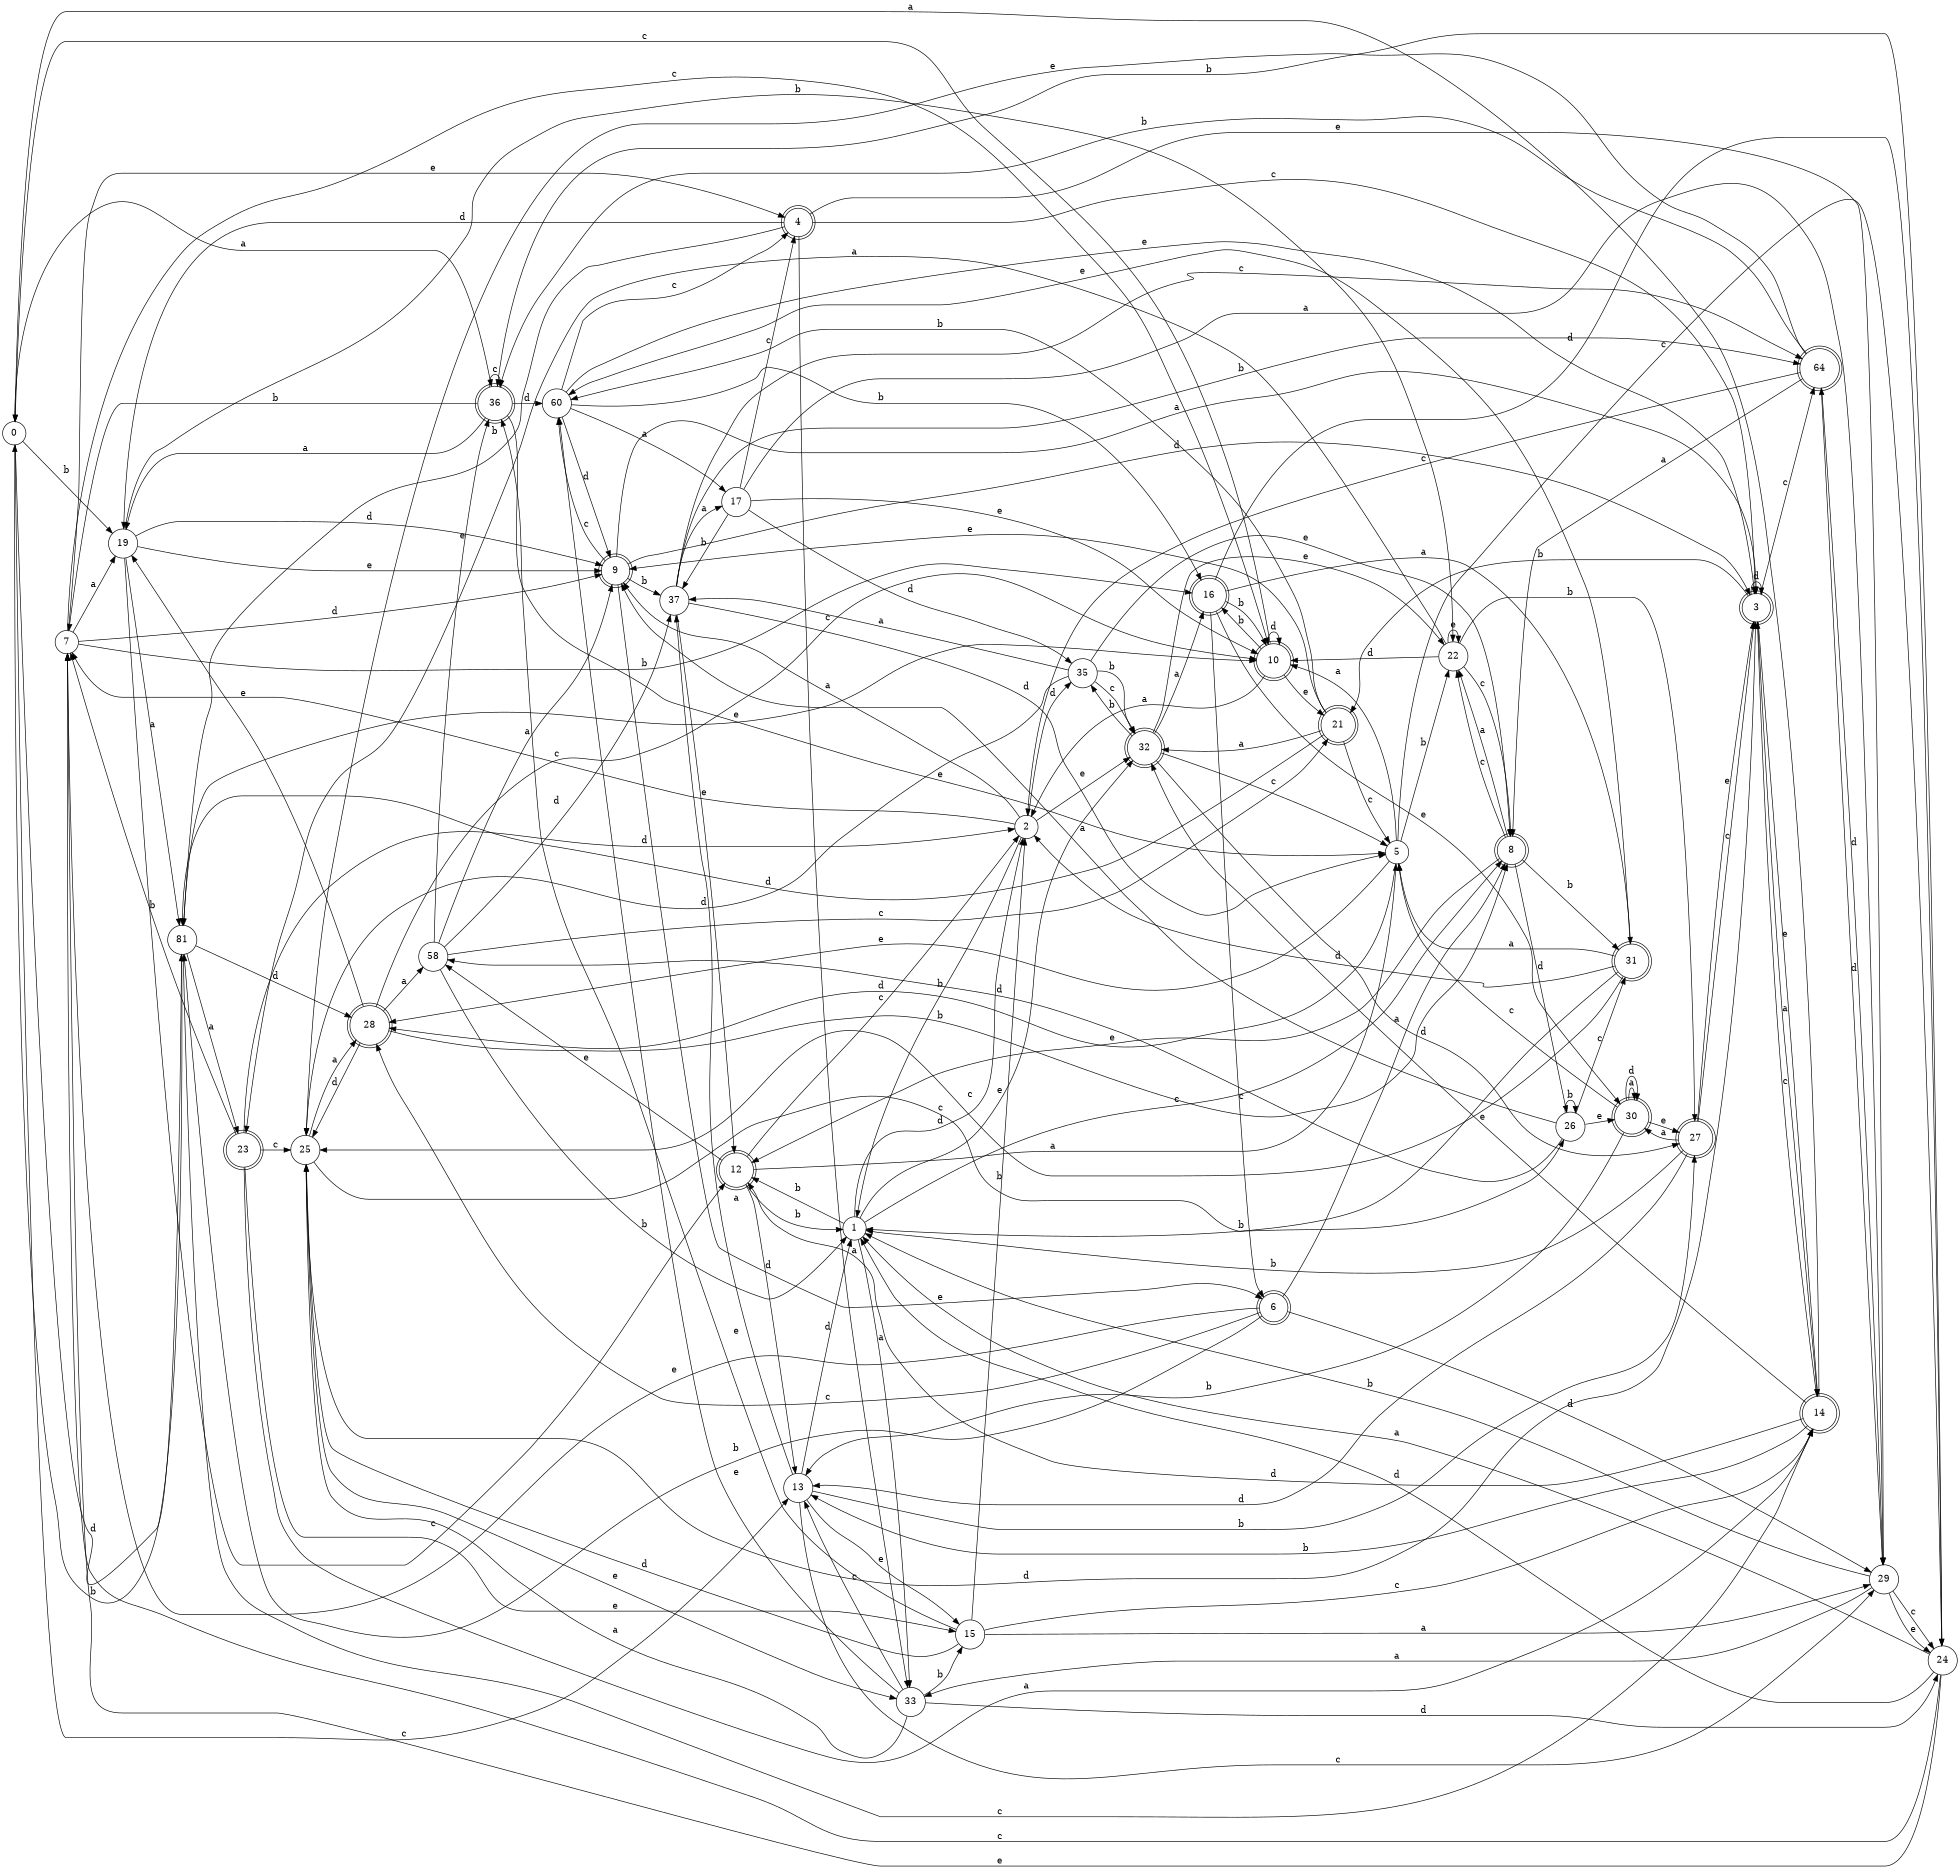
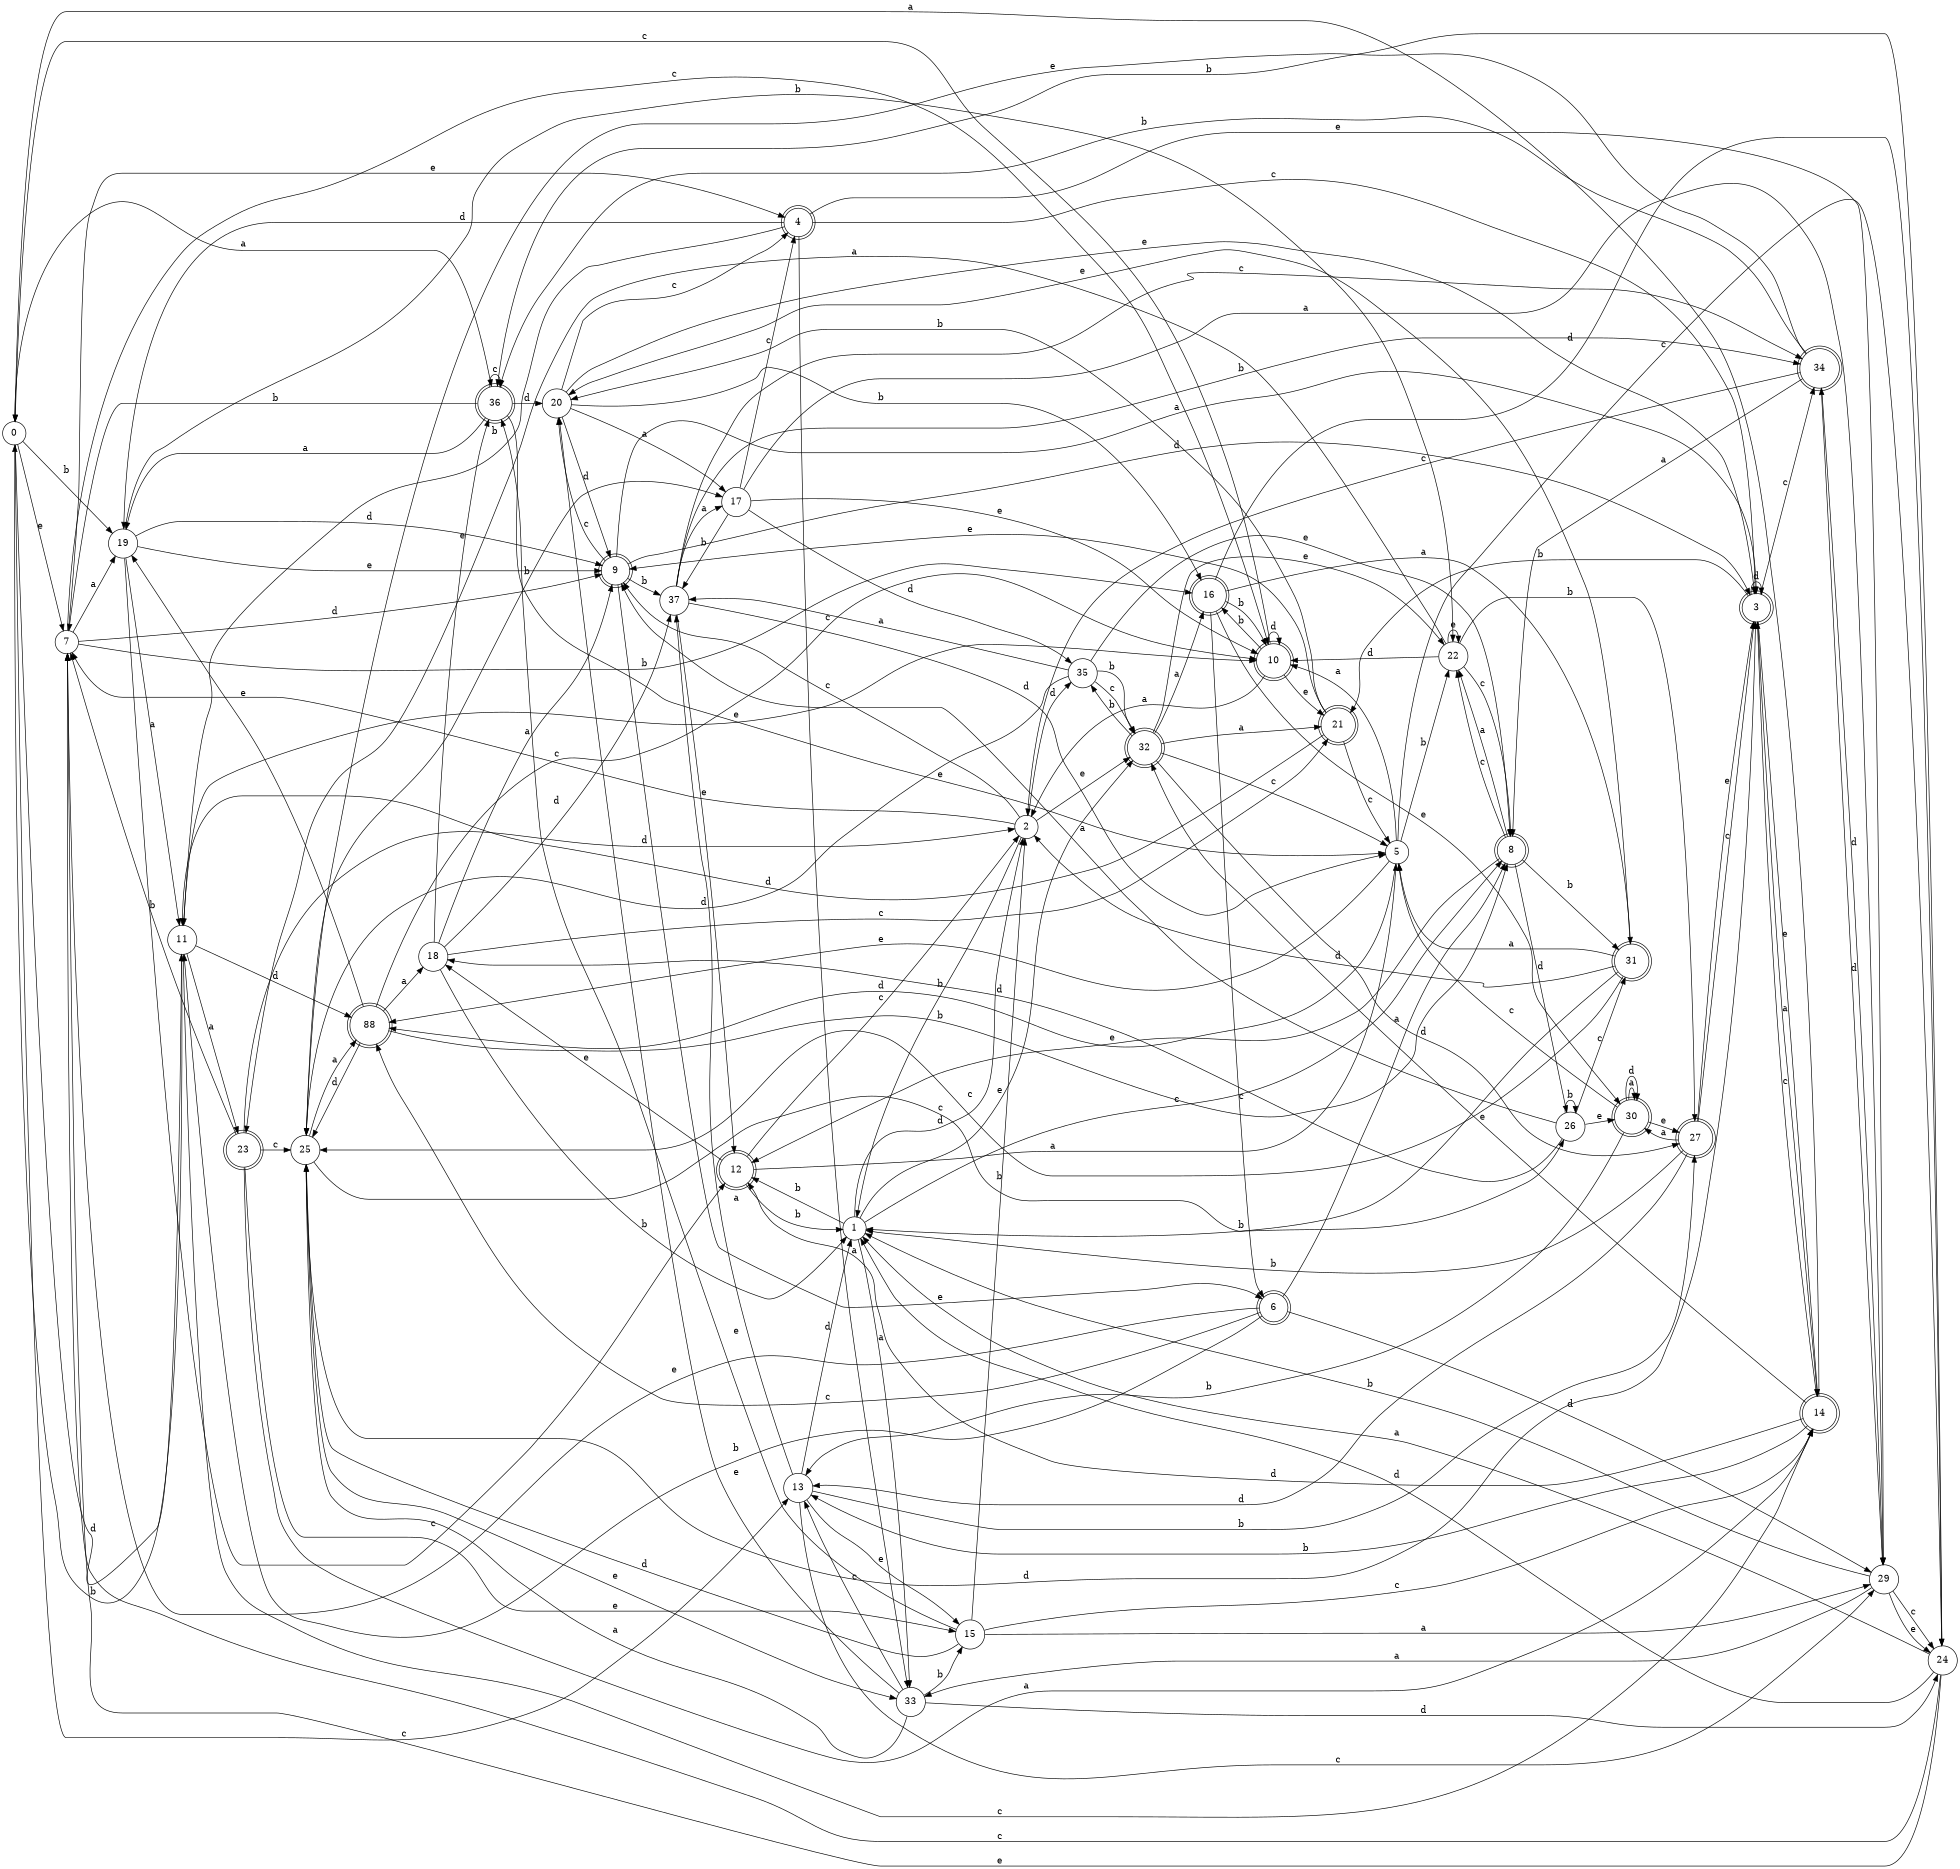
(1820, 368) -> (1820, 368)
(557, 403) -> (557, 403)
none -> (40, 534)
(828, 686) -> (828, 686)
none -> (439, 747)
(1246, 749) -> (1238, 733)
(182, 940) -> (182, 940)
(433, 957) -> (433, 957)
(370, 1025) -> (370, 1025)
(774, 1325) -> none
